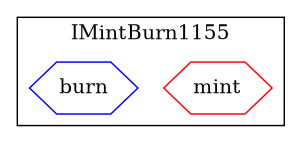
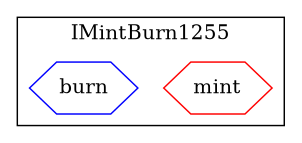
(151, 34) -> (151, 34)
